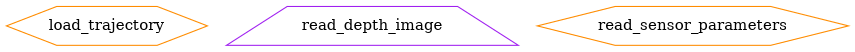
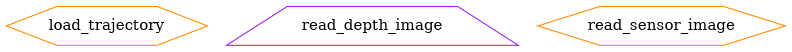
(693, 26) -> (662, 26)
